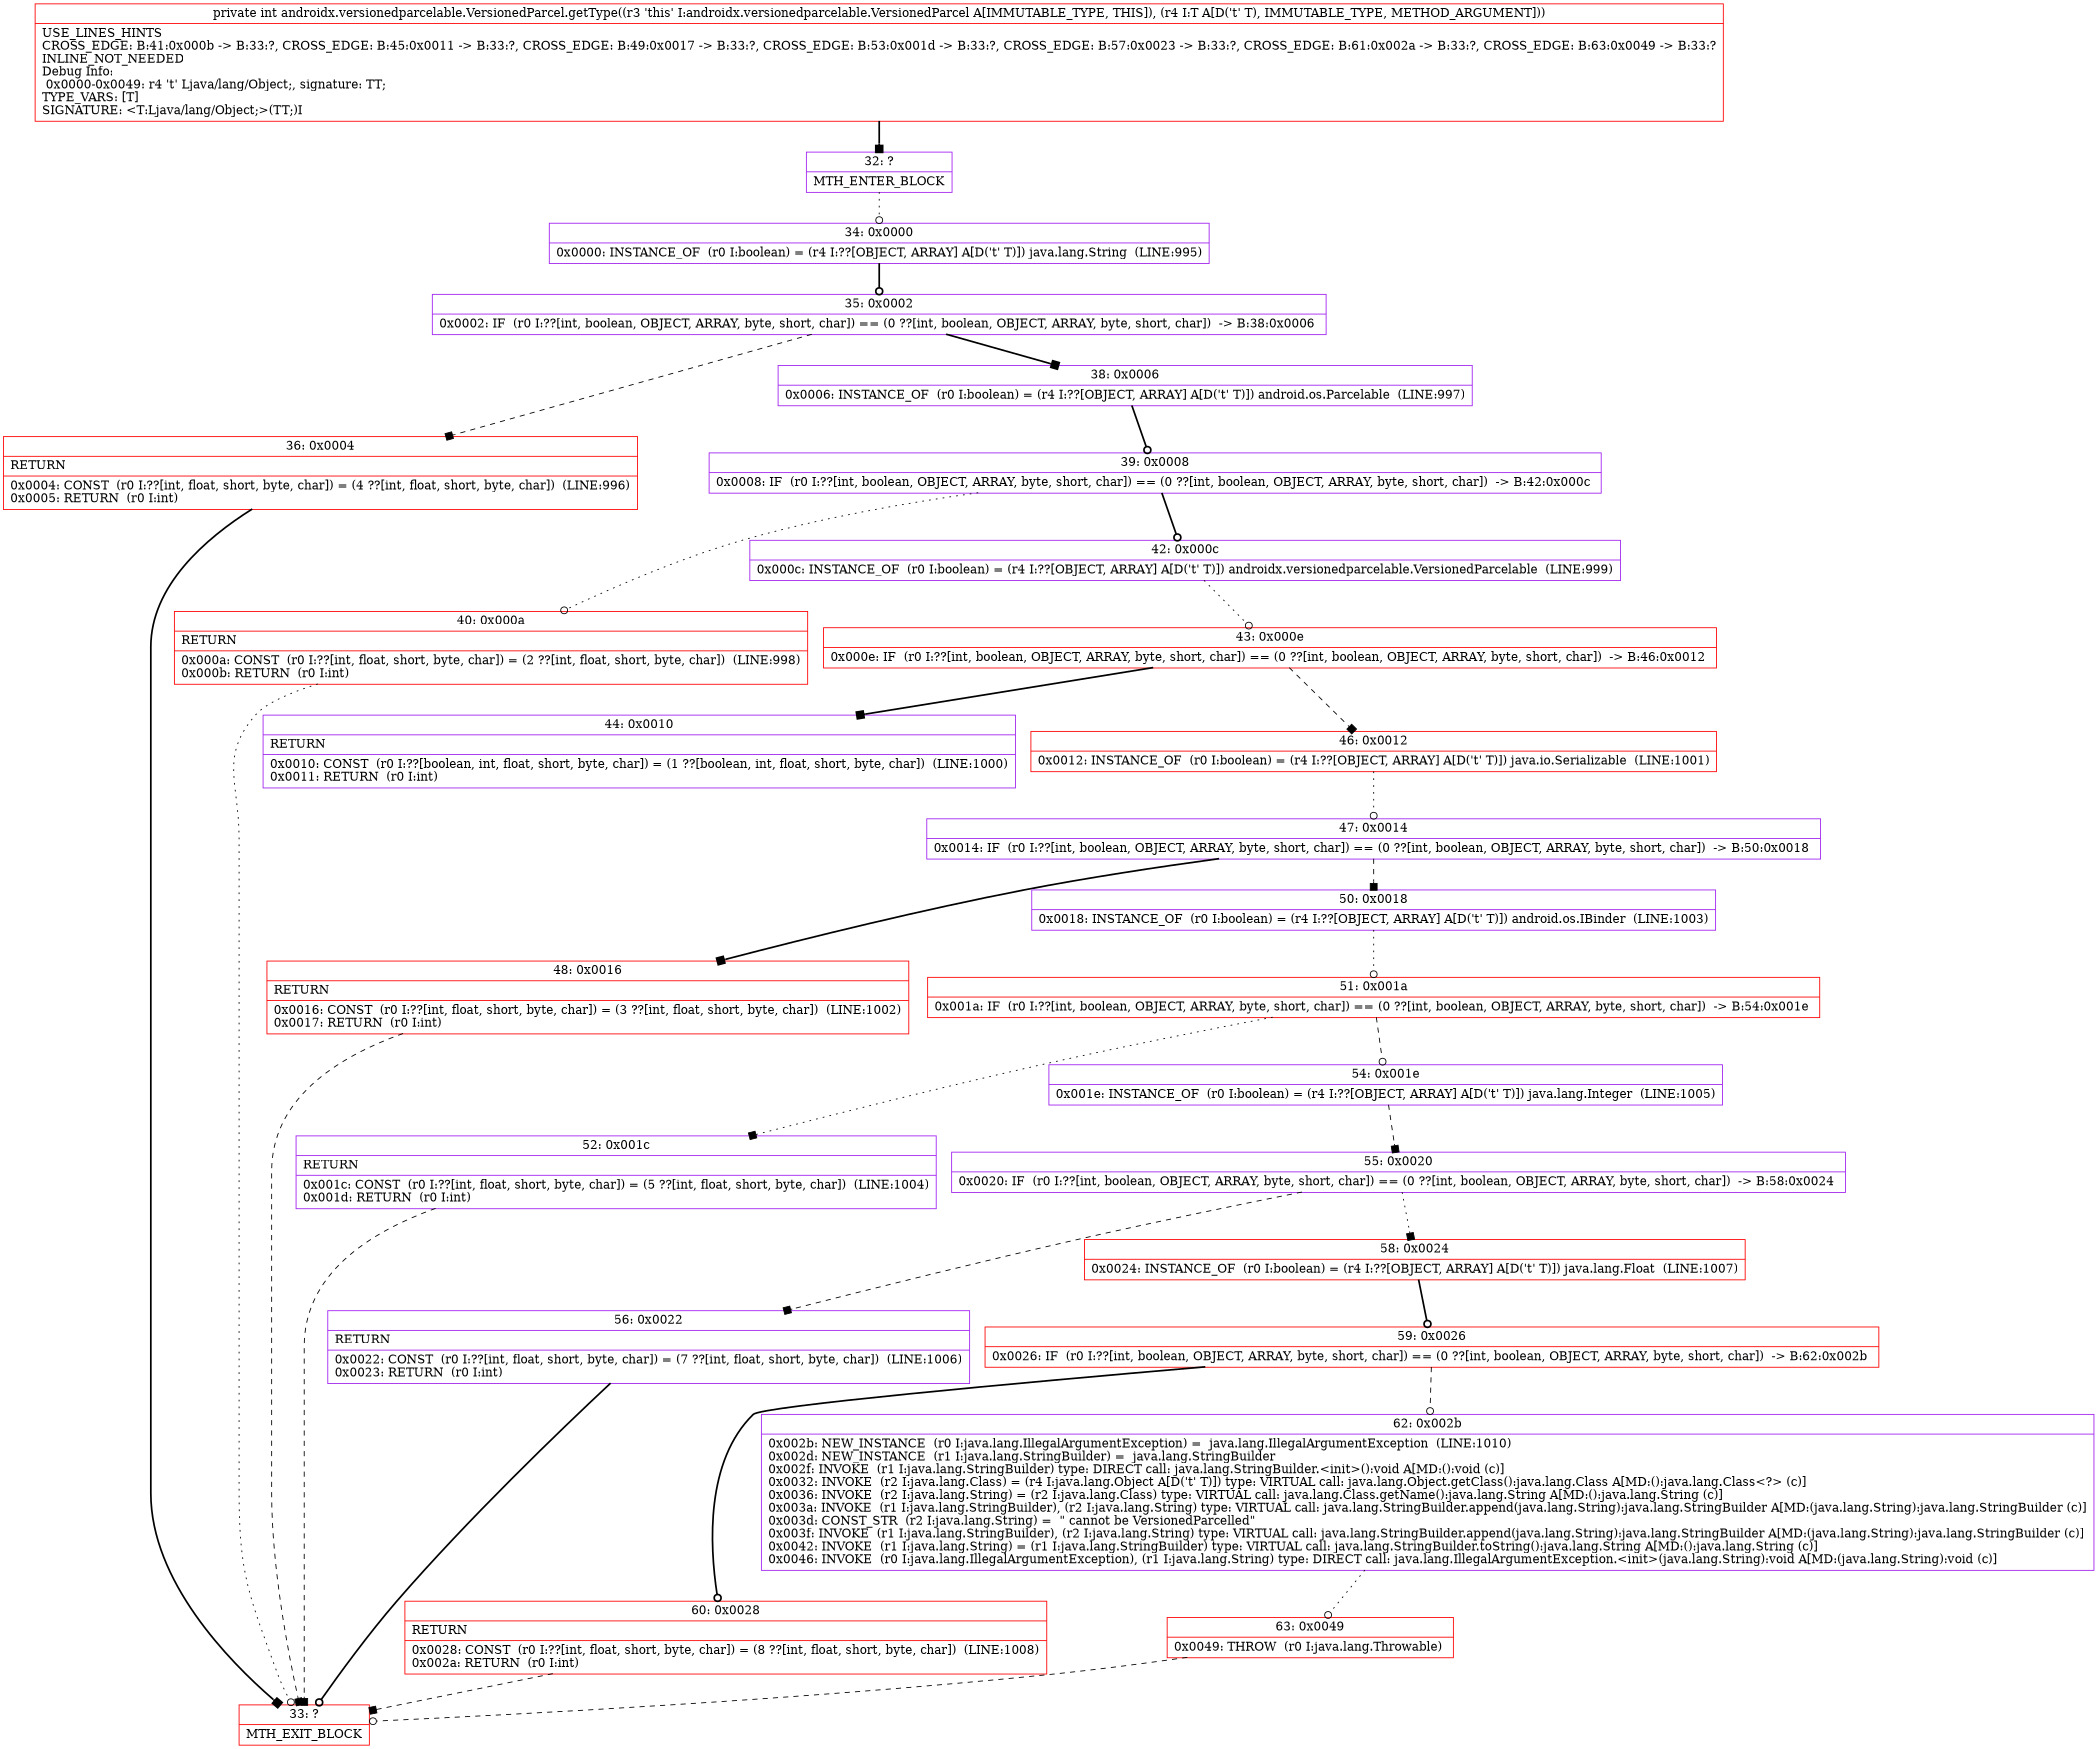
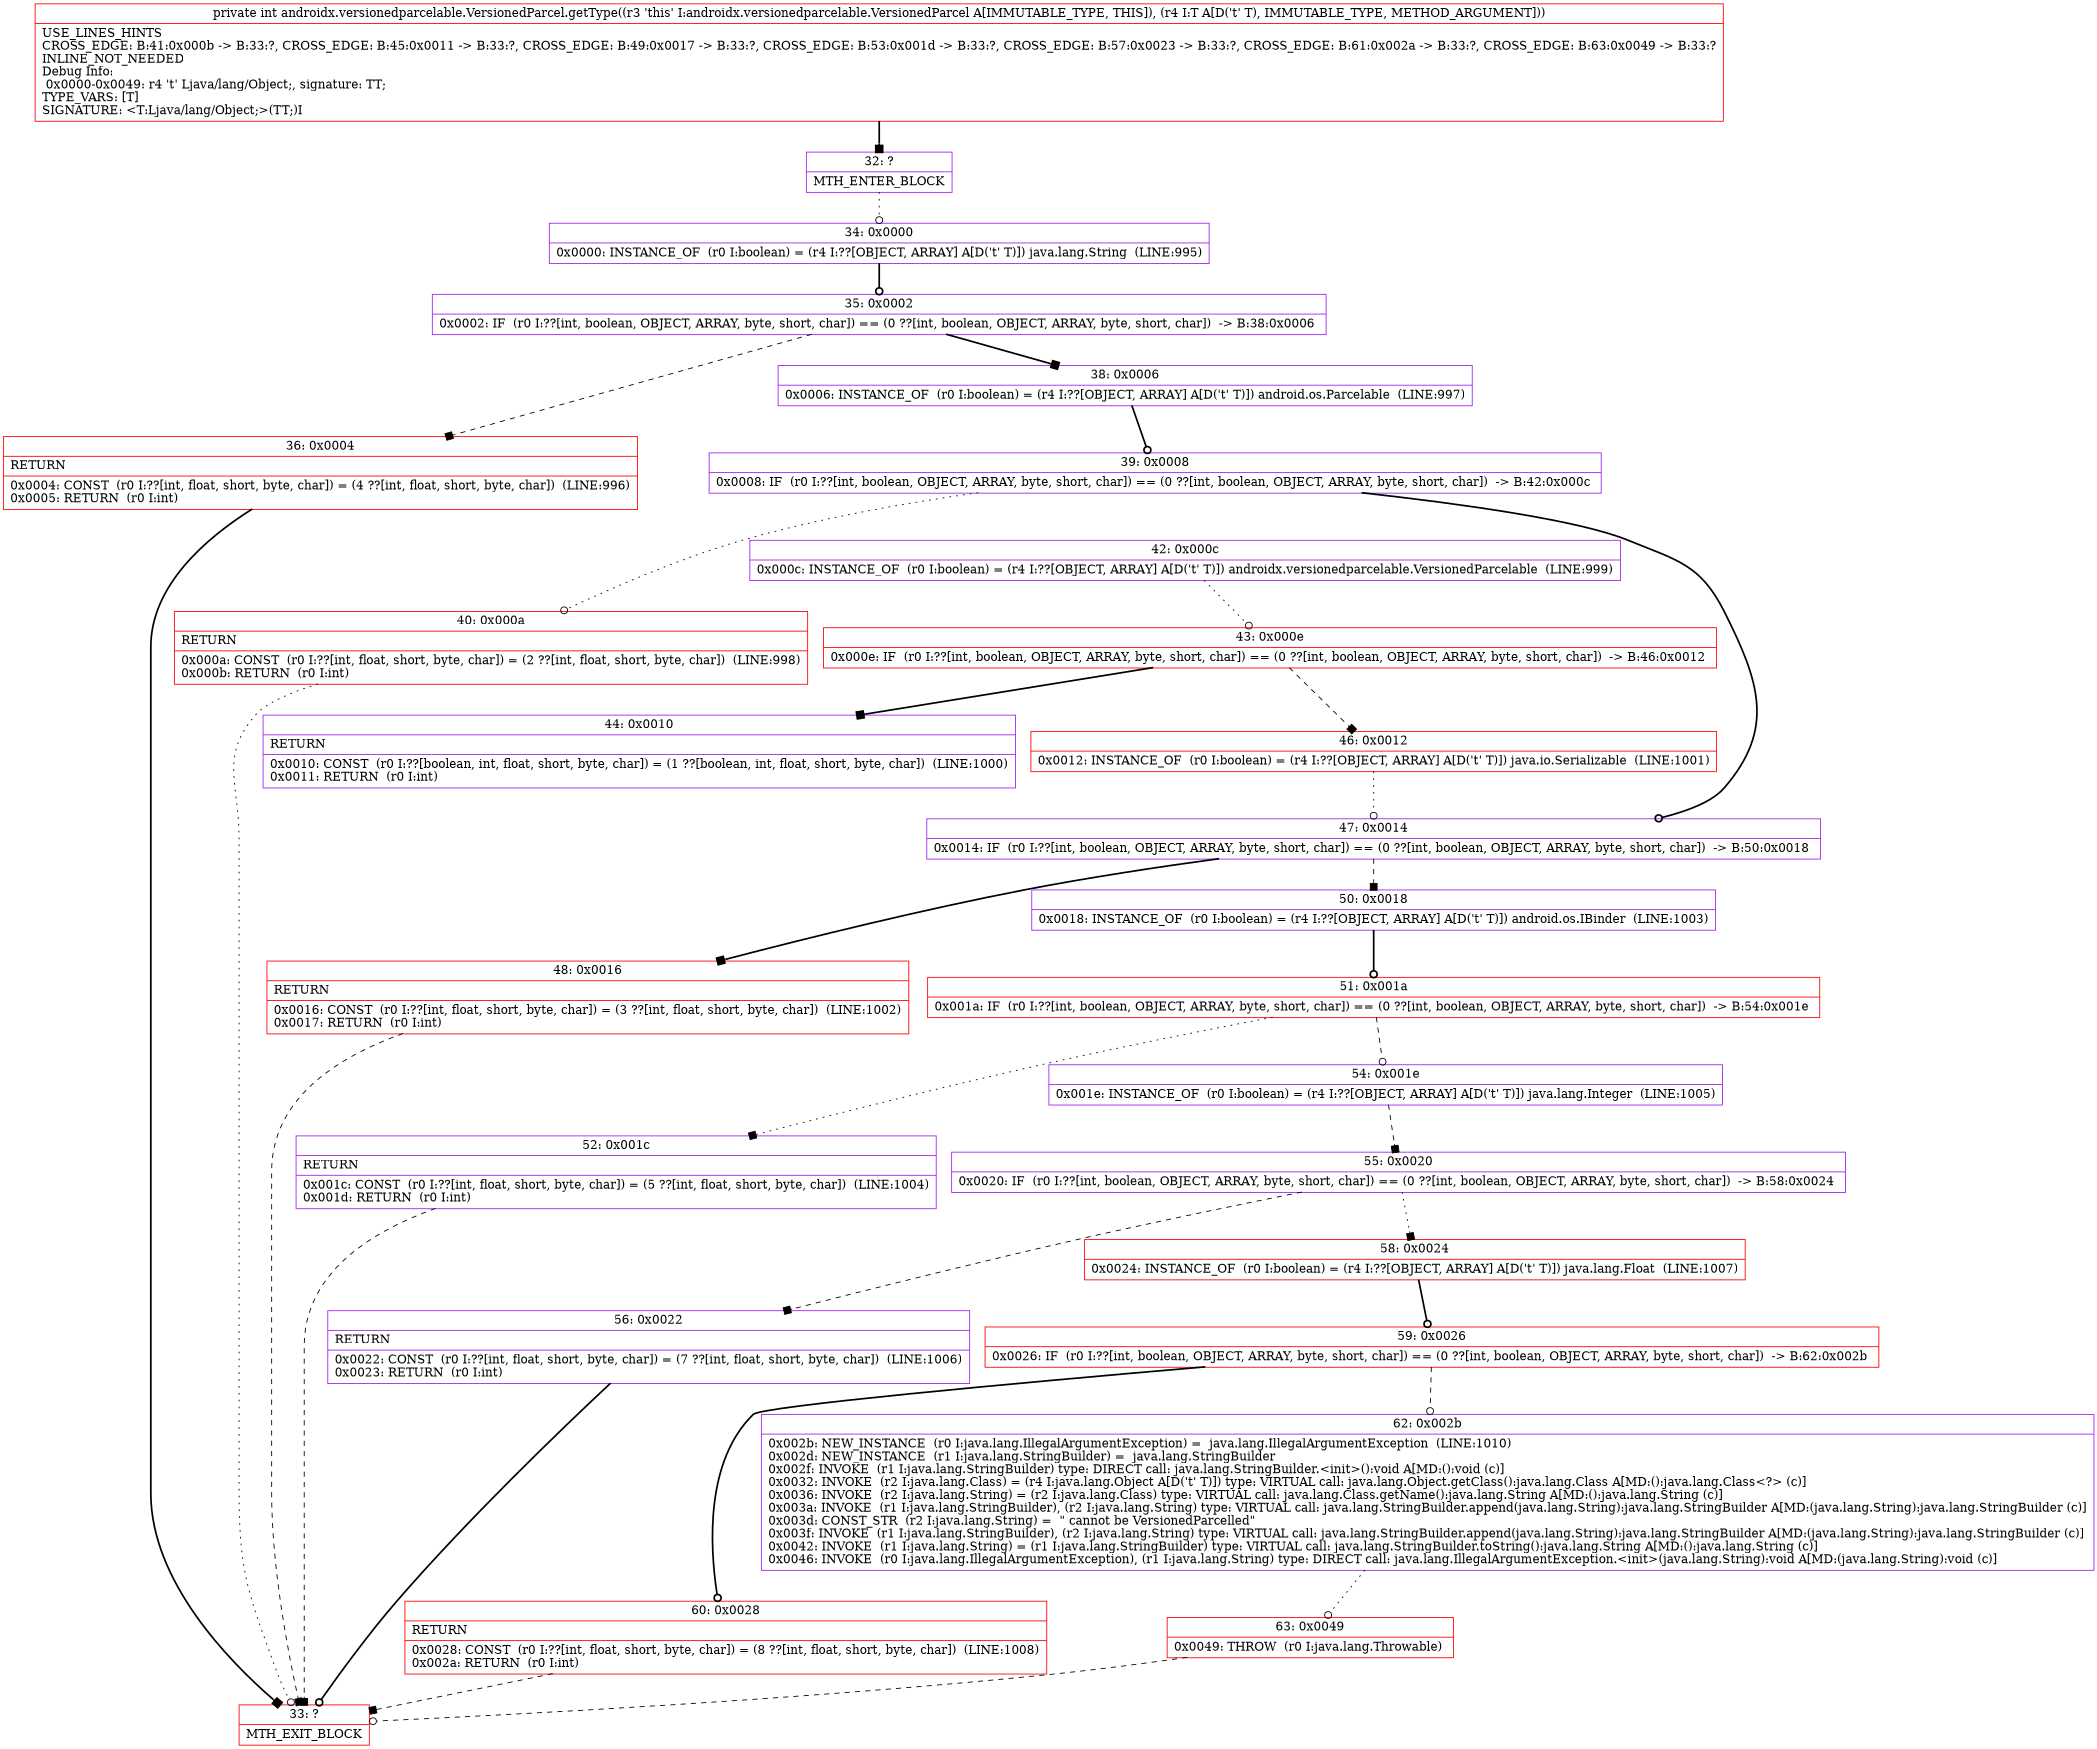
(1169, 513) -> (1680, 563)
(1374, 950) -> (1374, 950)
